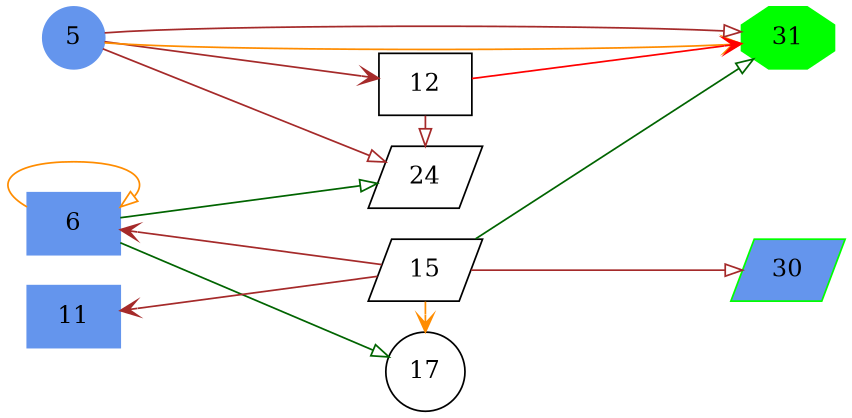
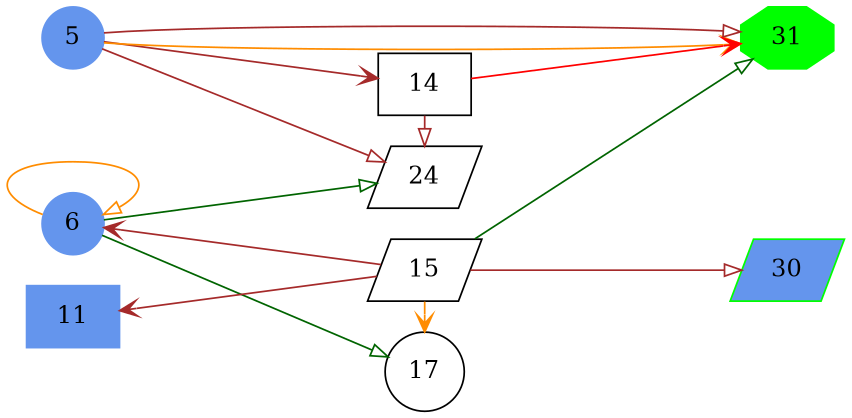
(425, 84) -> (425, 84)
(74, 224) -> (73, 224)
